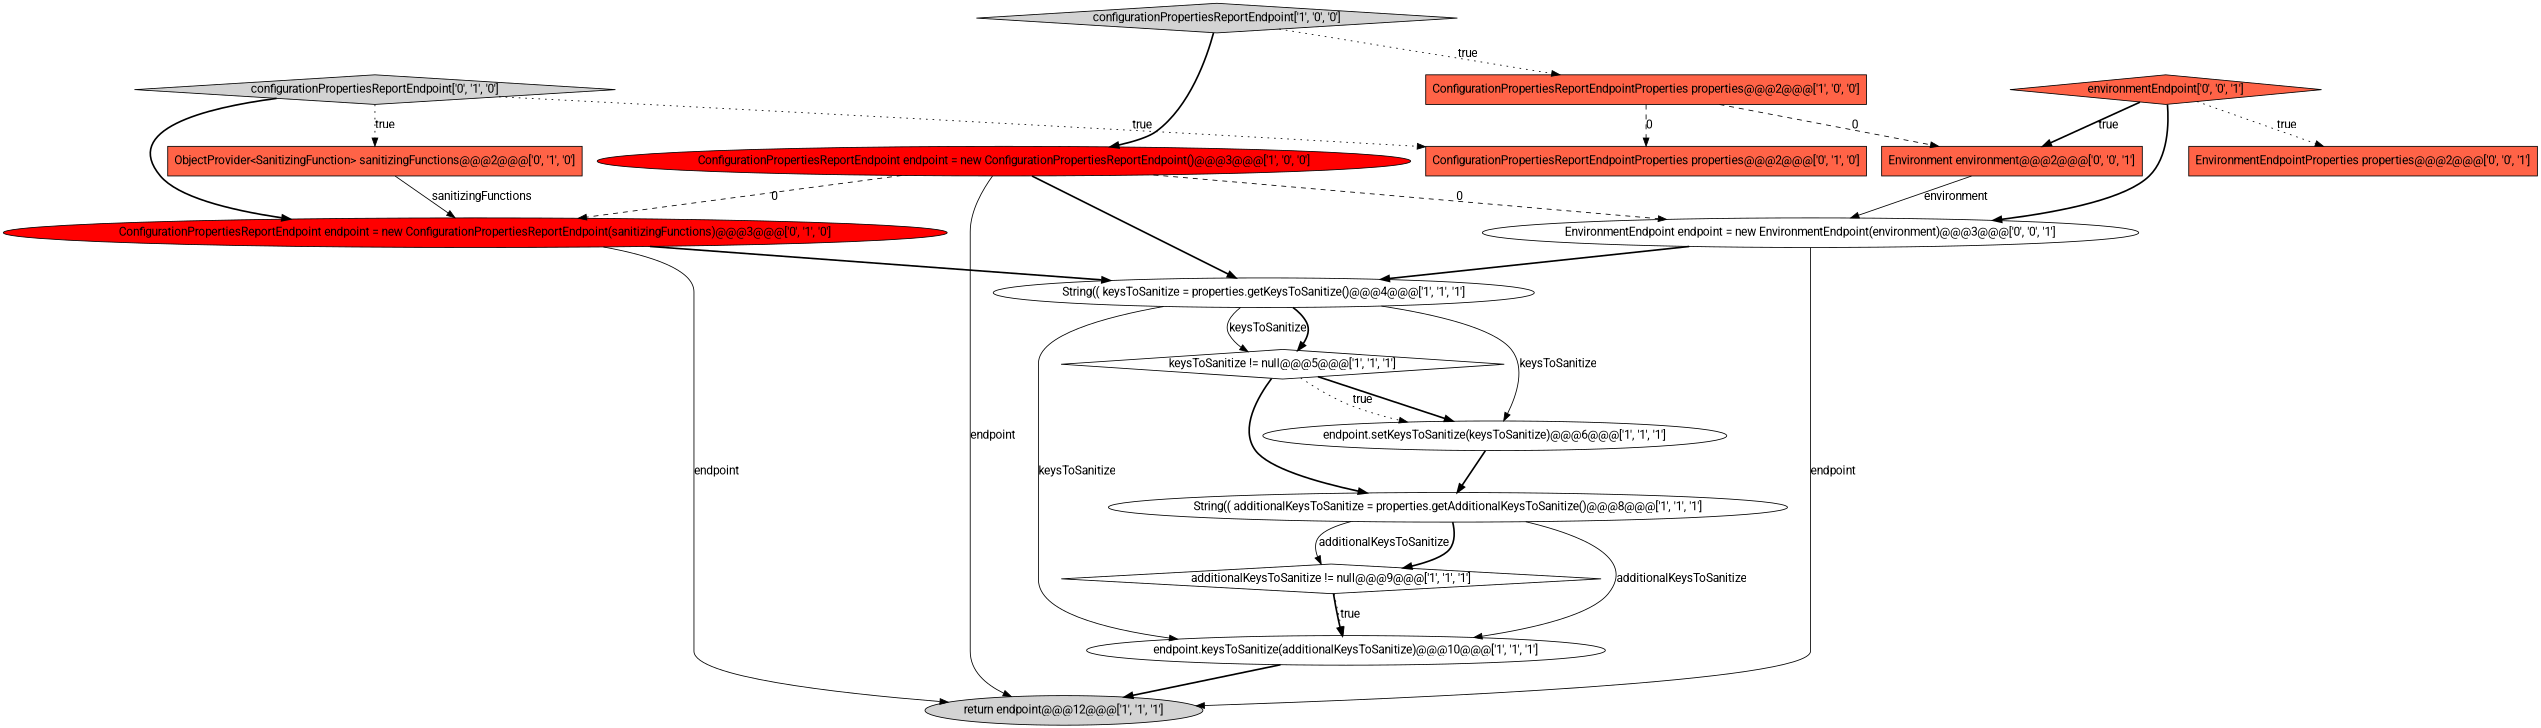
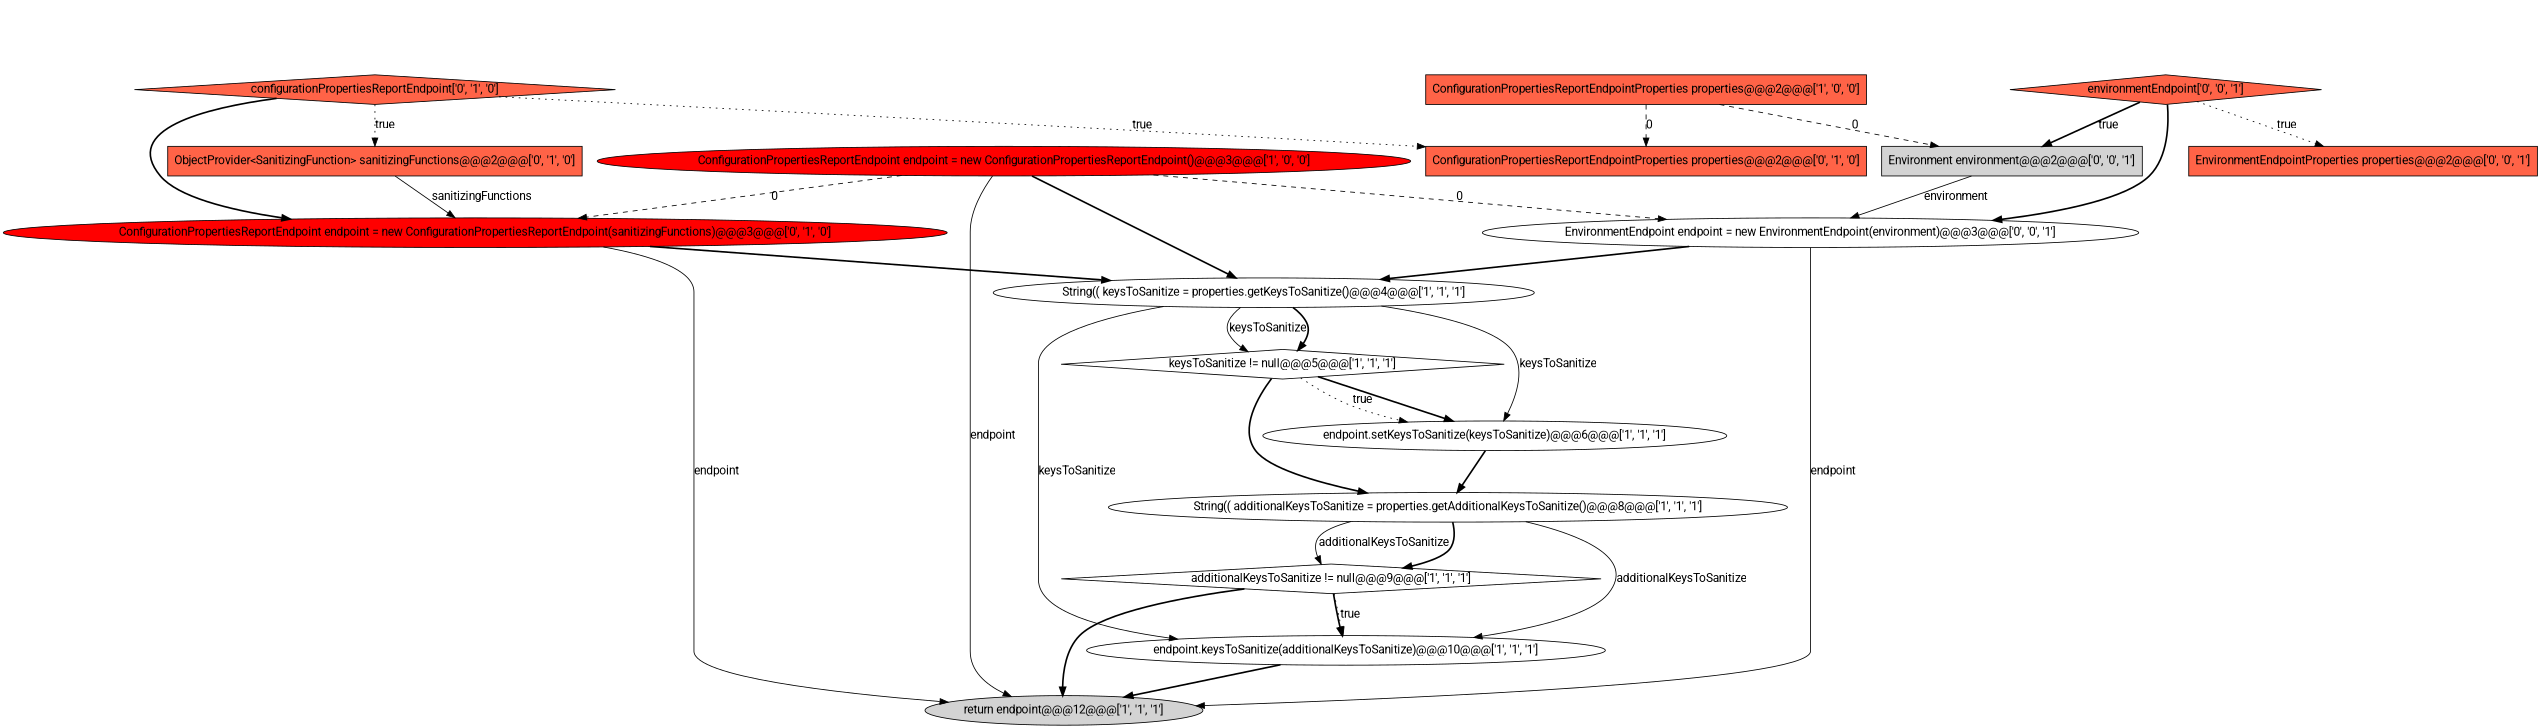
(1217, 18) -> none
(375, 90) -> (375, 90)
(2012, 161) -> (2012, 161)
none -> (1132, 611)
